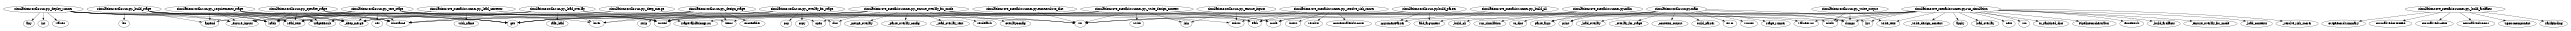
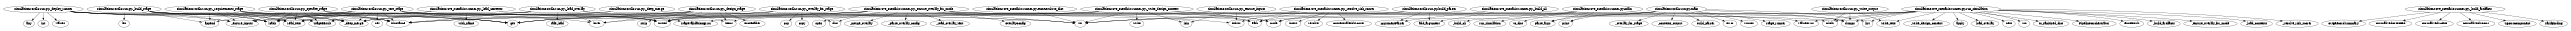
(778, 15) -> none
(1218, 15) -> none
(985, 24) -> none
(1591, 24) -> none
